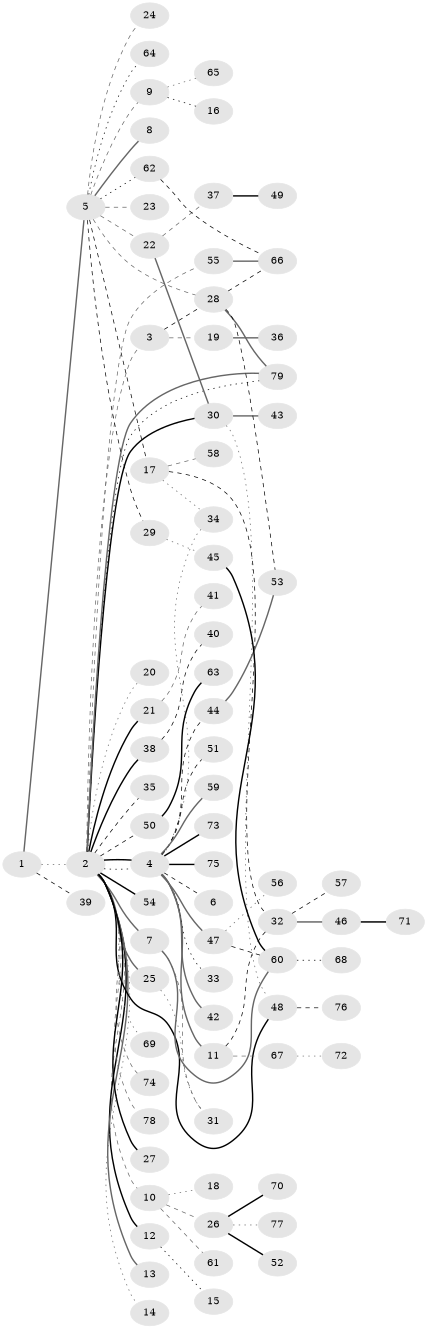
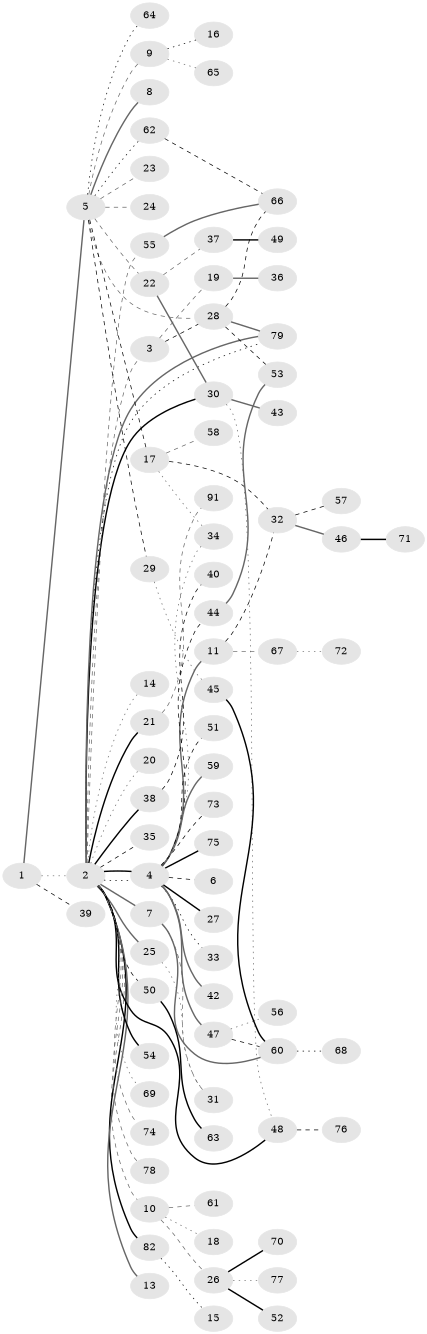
(214, 596) -> (214, 498)
(182, 845) -> (182, 840)
(118, 1012) -> (182, 898)
(150, 1236) -> (150, 1248)
